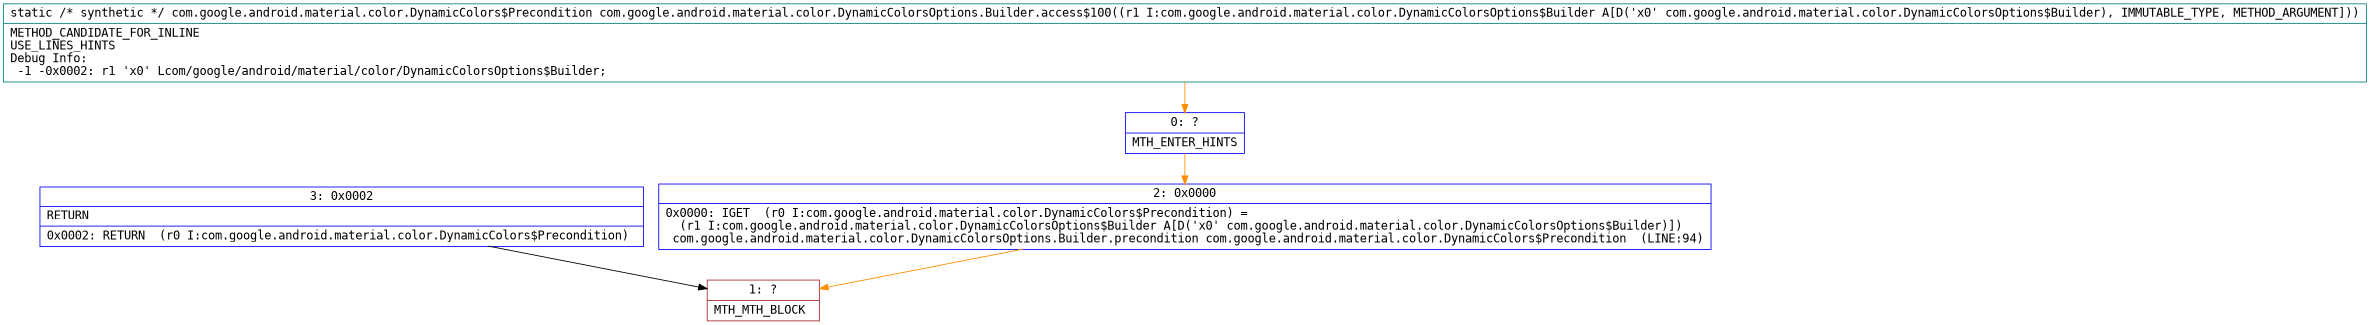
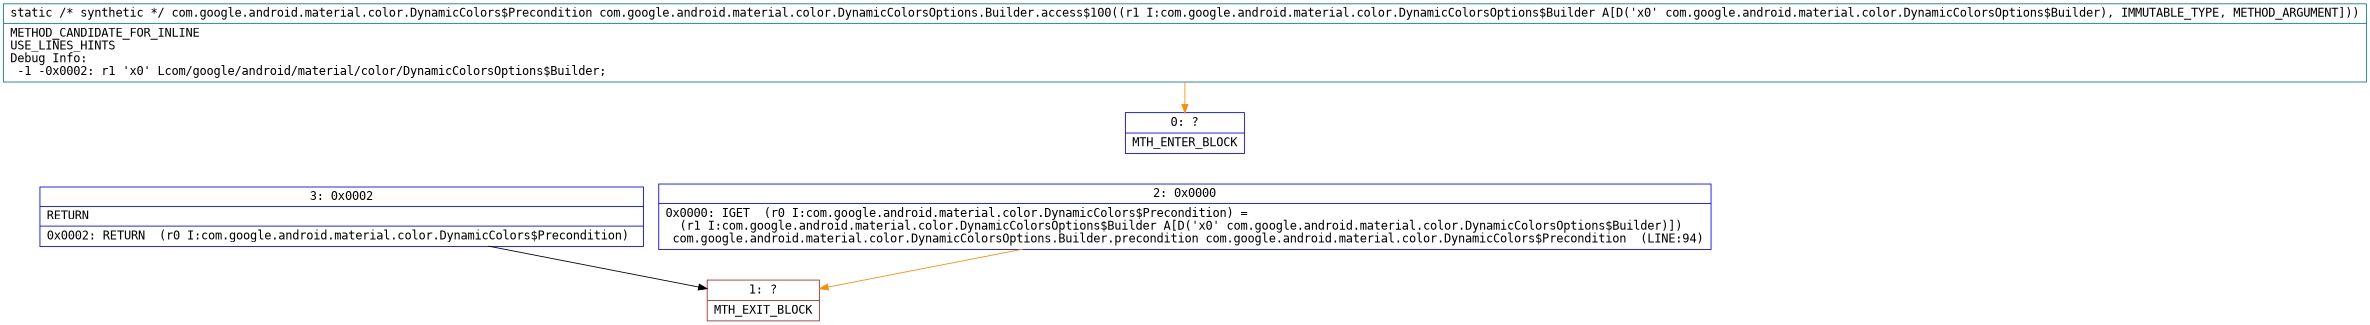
(1185, 143) -> (1185, 143)
(1185, 165) -> none
(760, 310) -> (763, 310)
